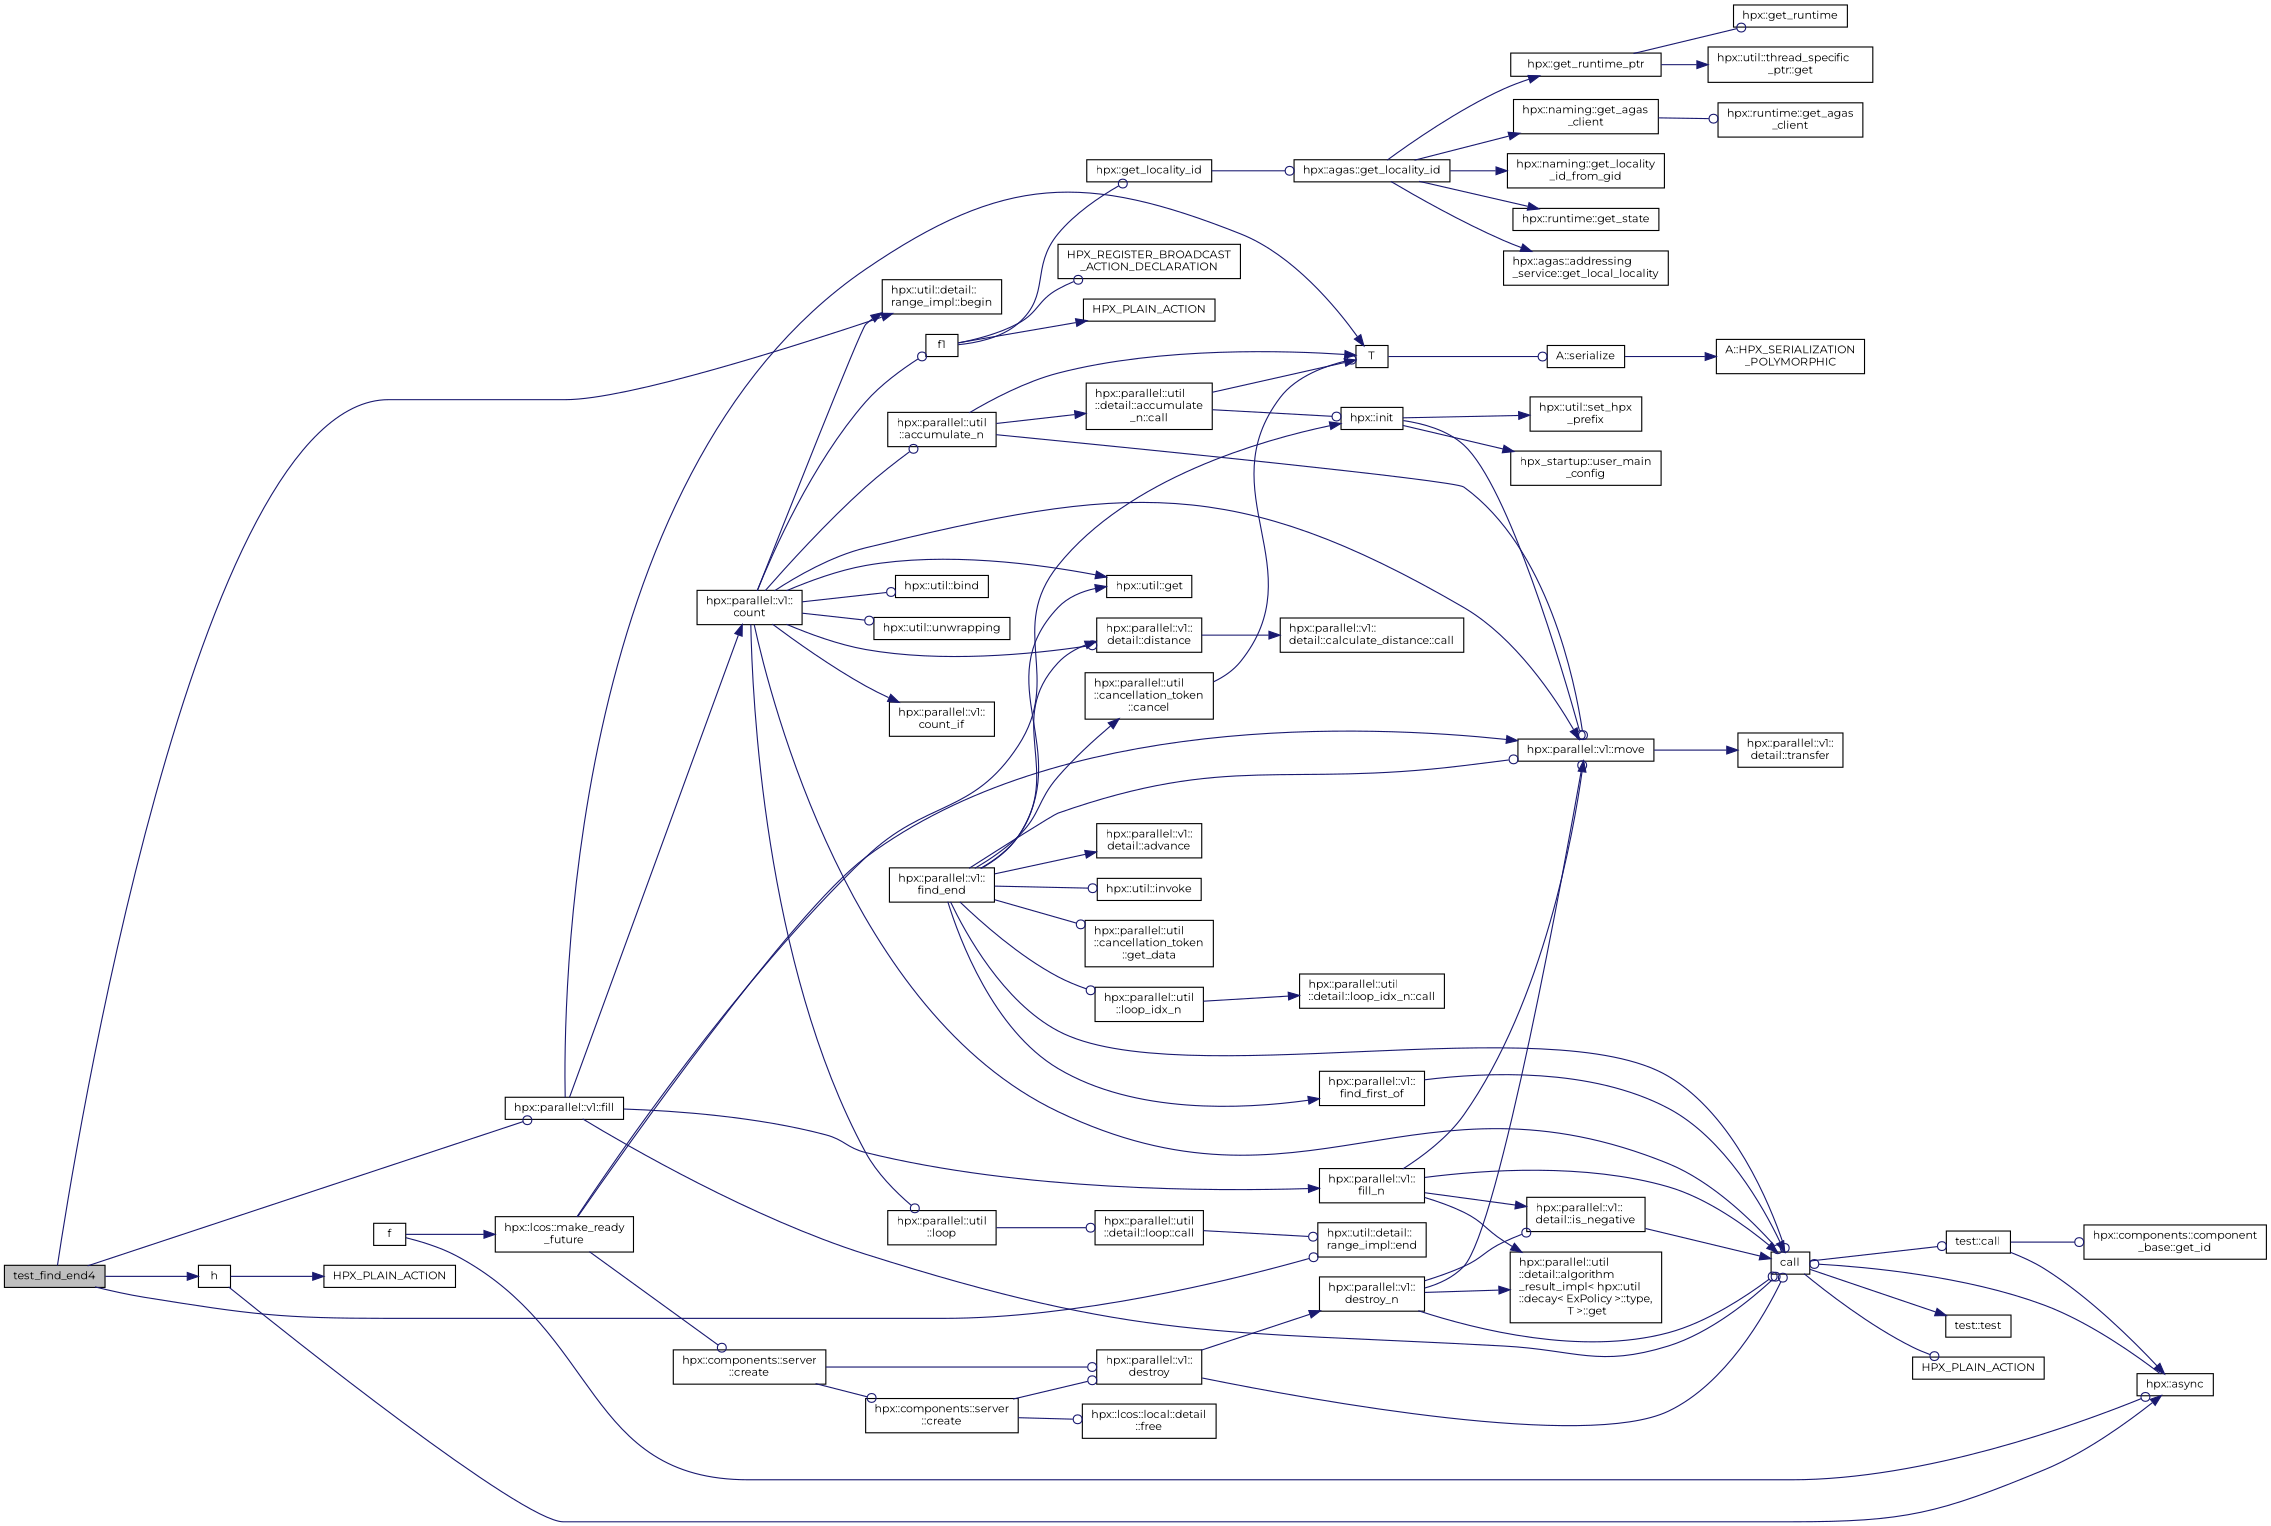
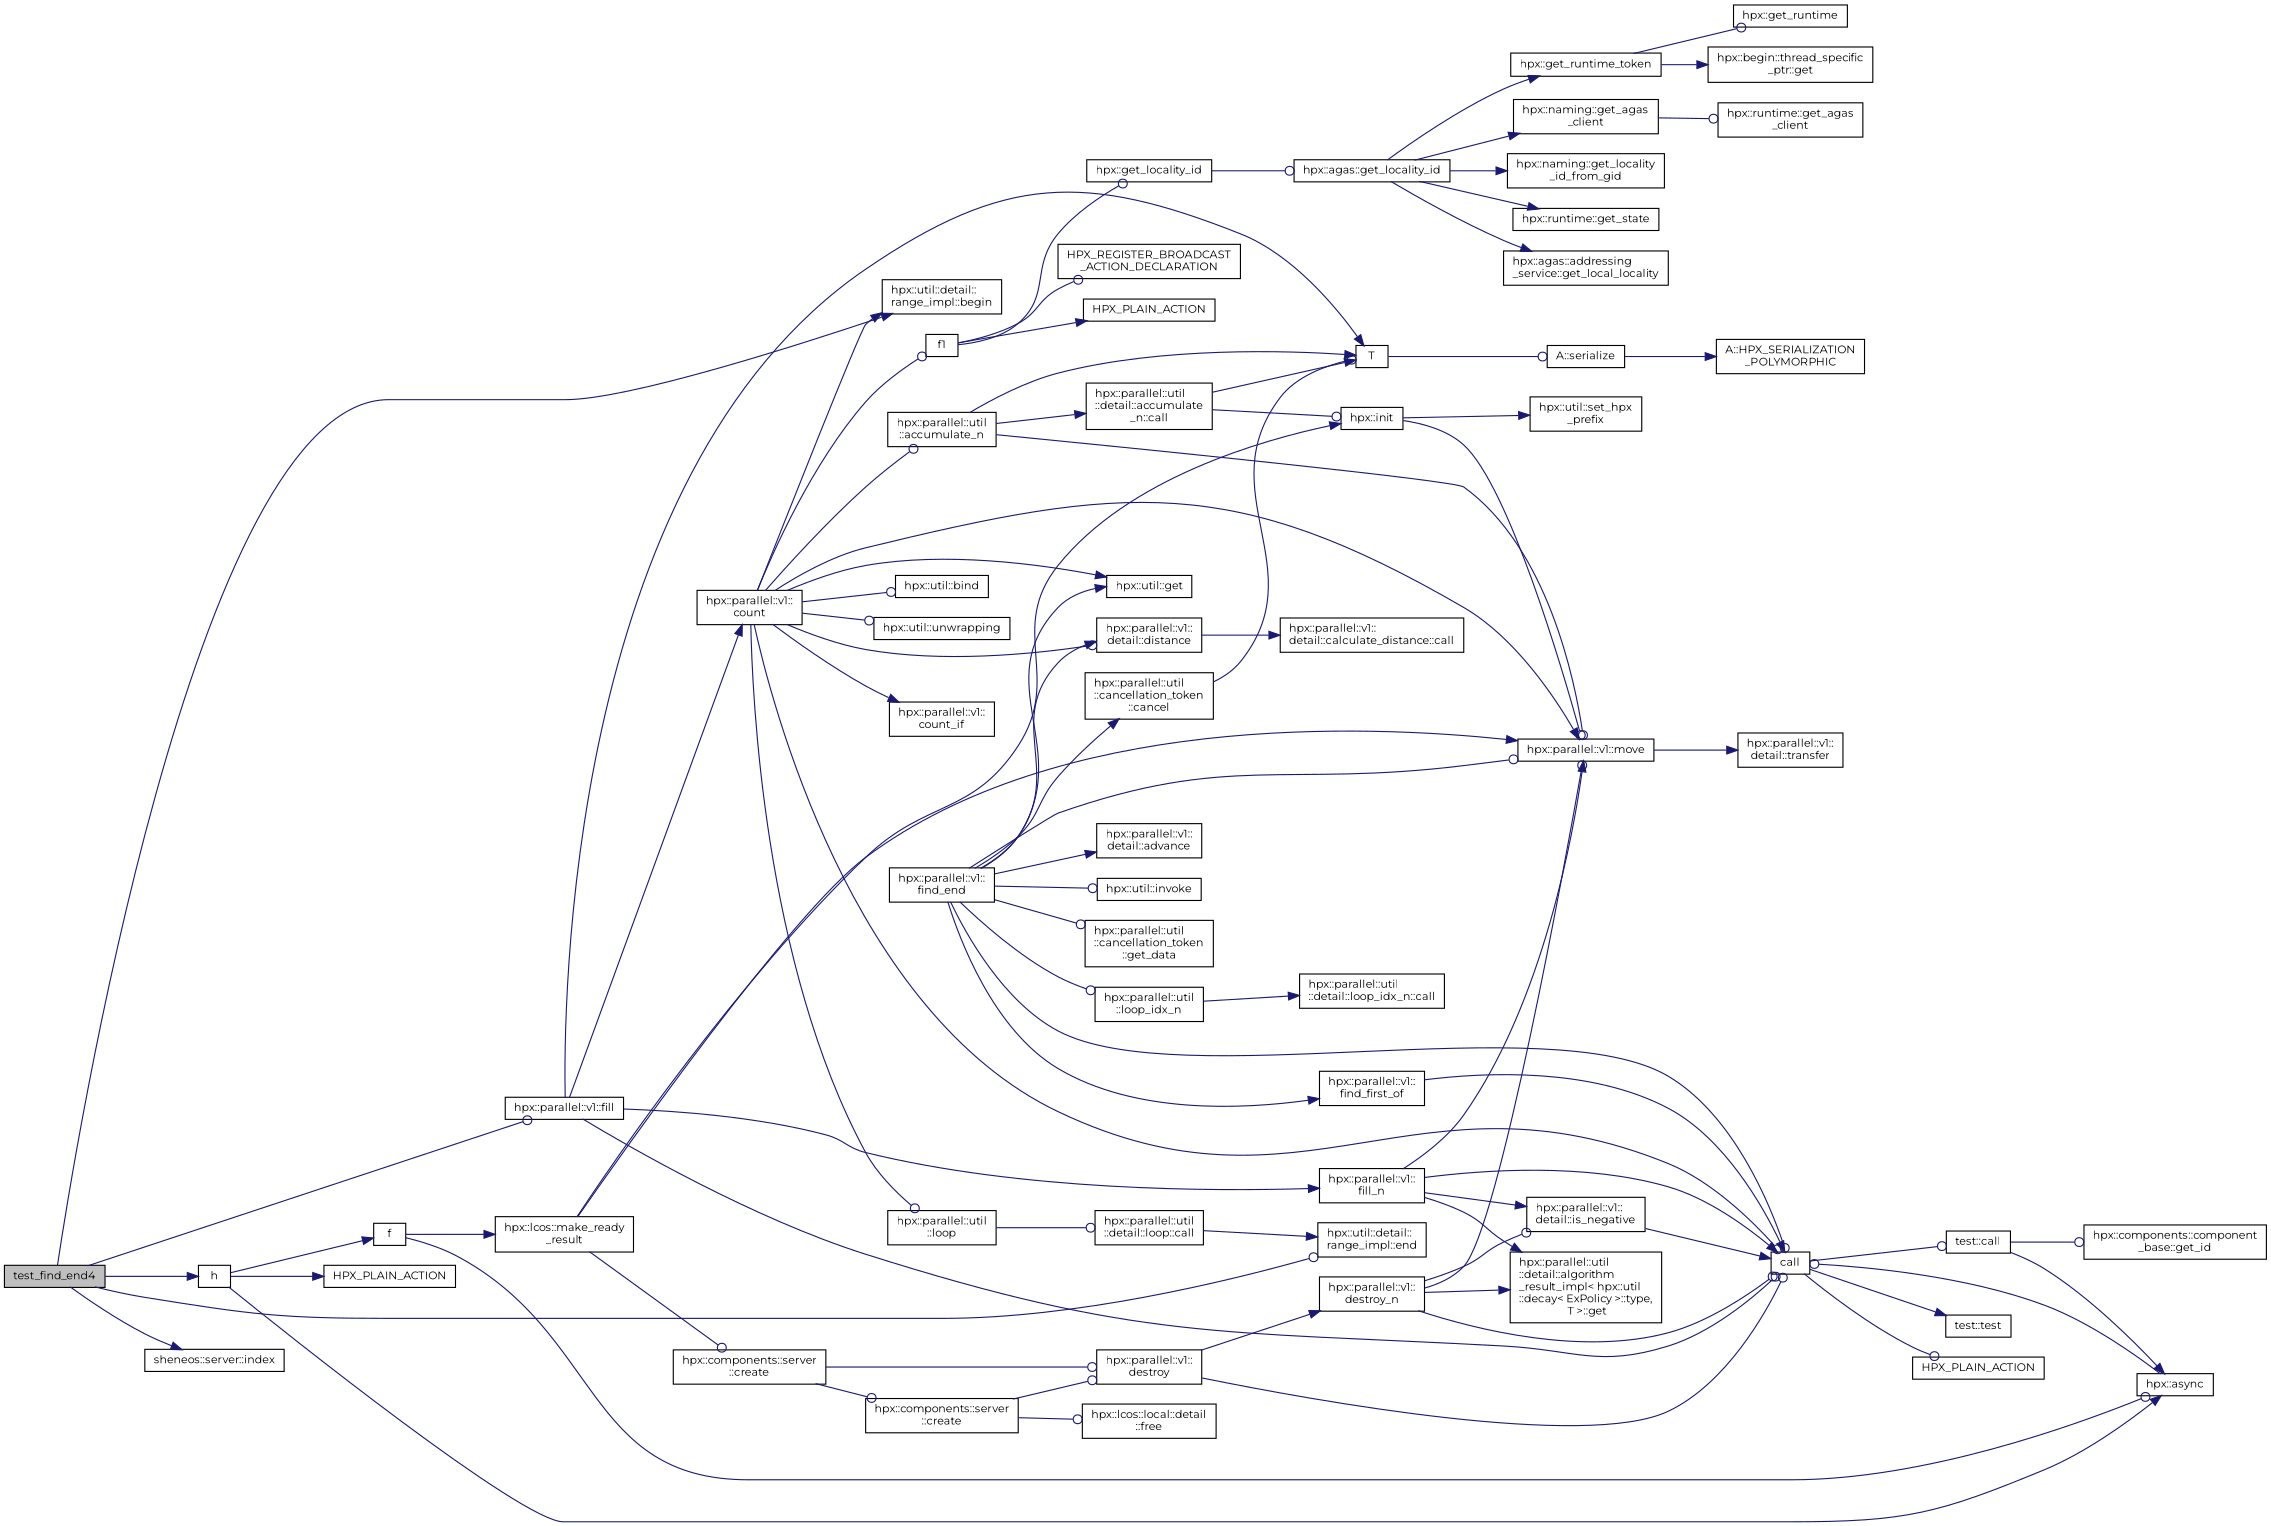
(1586, 65) -> (1586, 65)
(1790, 65) -> (1790, 65)
(1586, 468) -> none
(564, 1234) -> (564, 1234)
(1256, 1234) -> (1256, 1234)
none -> (297, 1257)
none -> (214, 1360)
